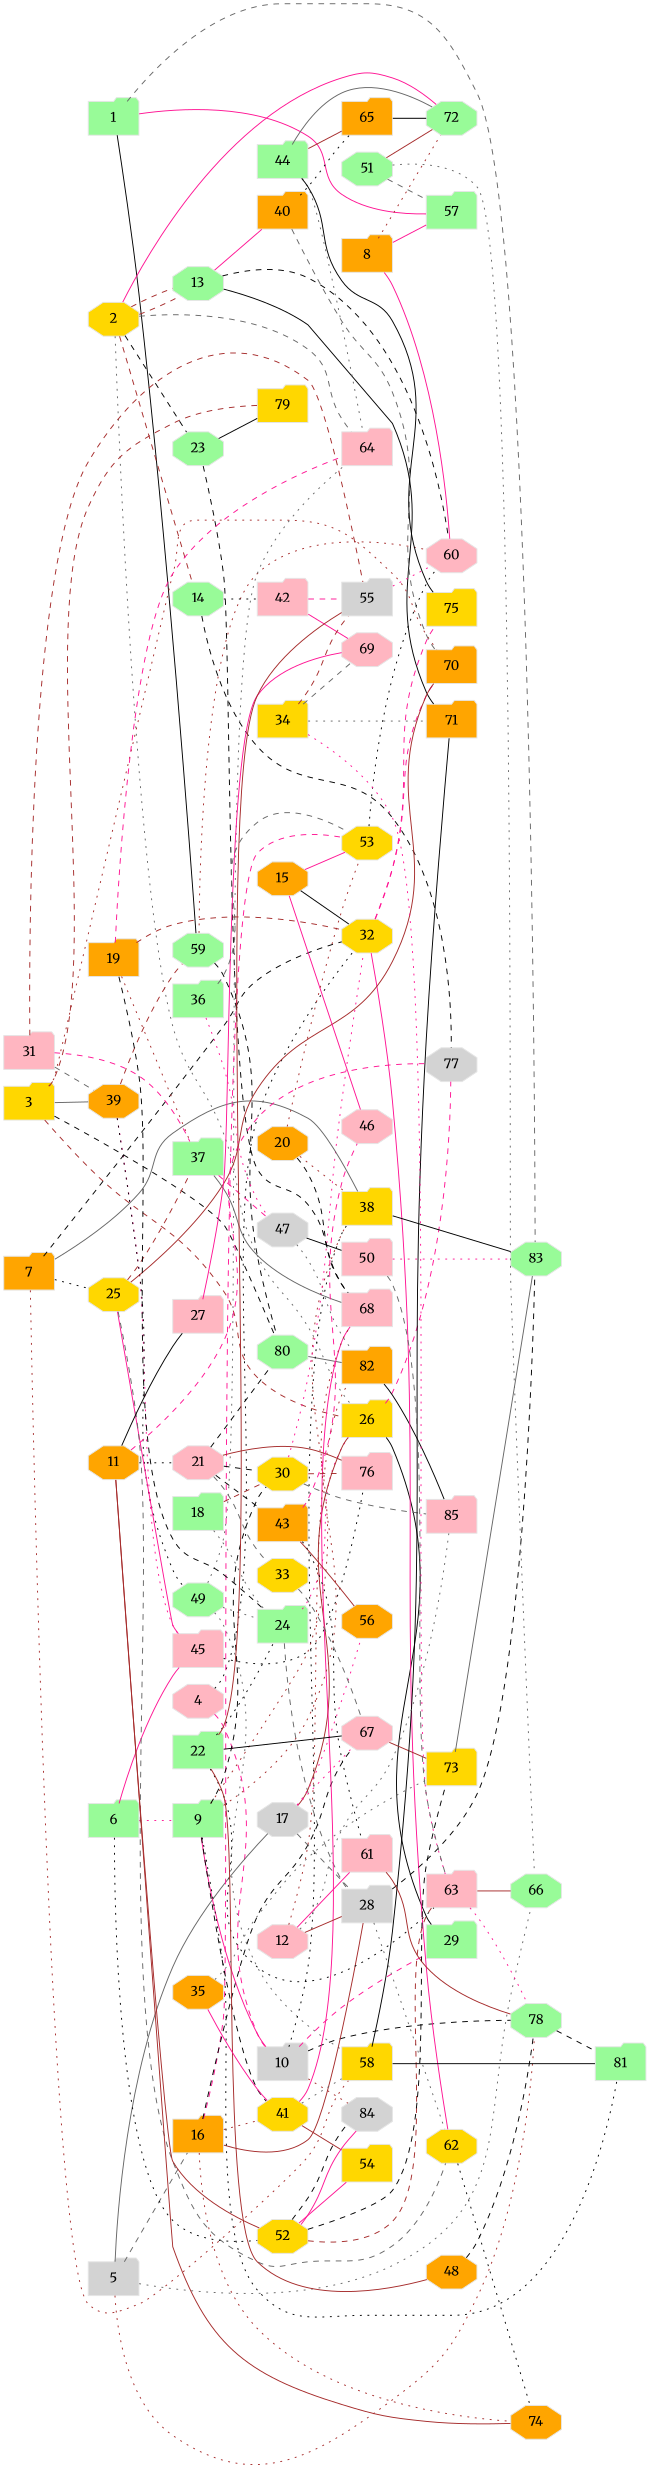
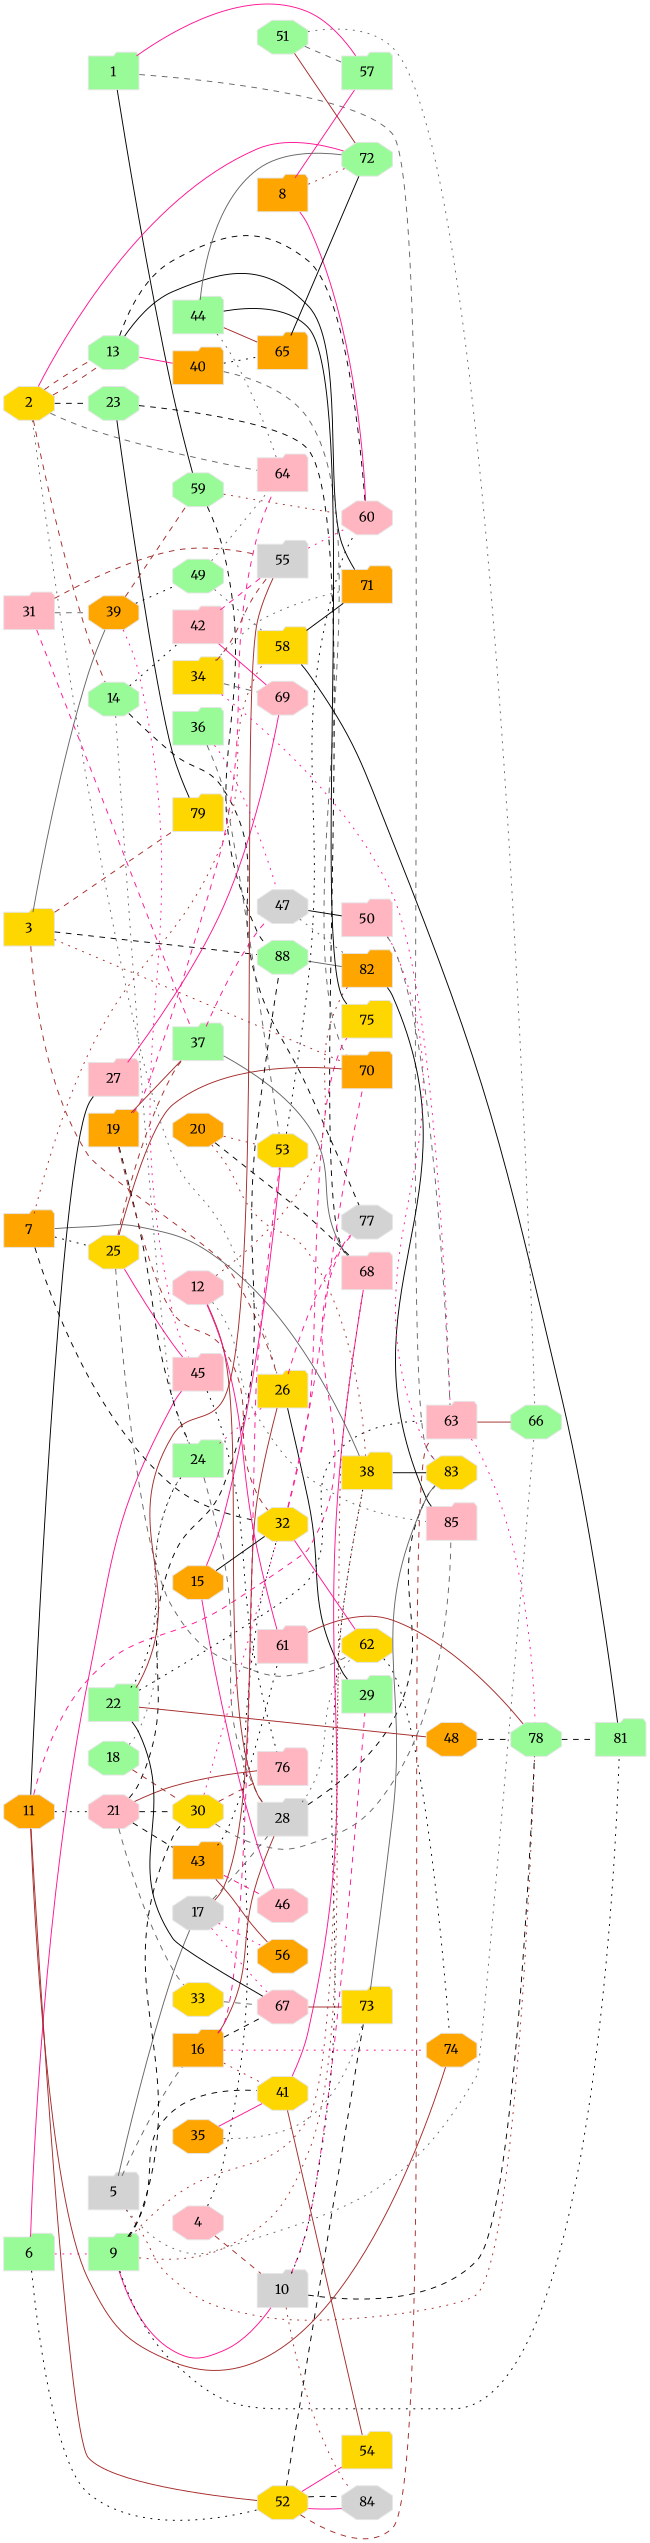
(156, 1059) -> (157, 1086)
(536, 1259) -> (452, 1473)
(283, 1352) -> (283, 957)
(198, 1513) -> (114, 1758)
(245, 1615) -> (142, 1082)
(242, 1880) -> (238, 2255)
(319, 2093) -> none
(291, 2356) -> (315, 2050)
